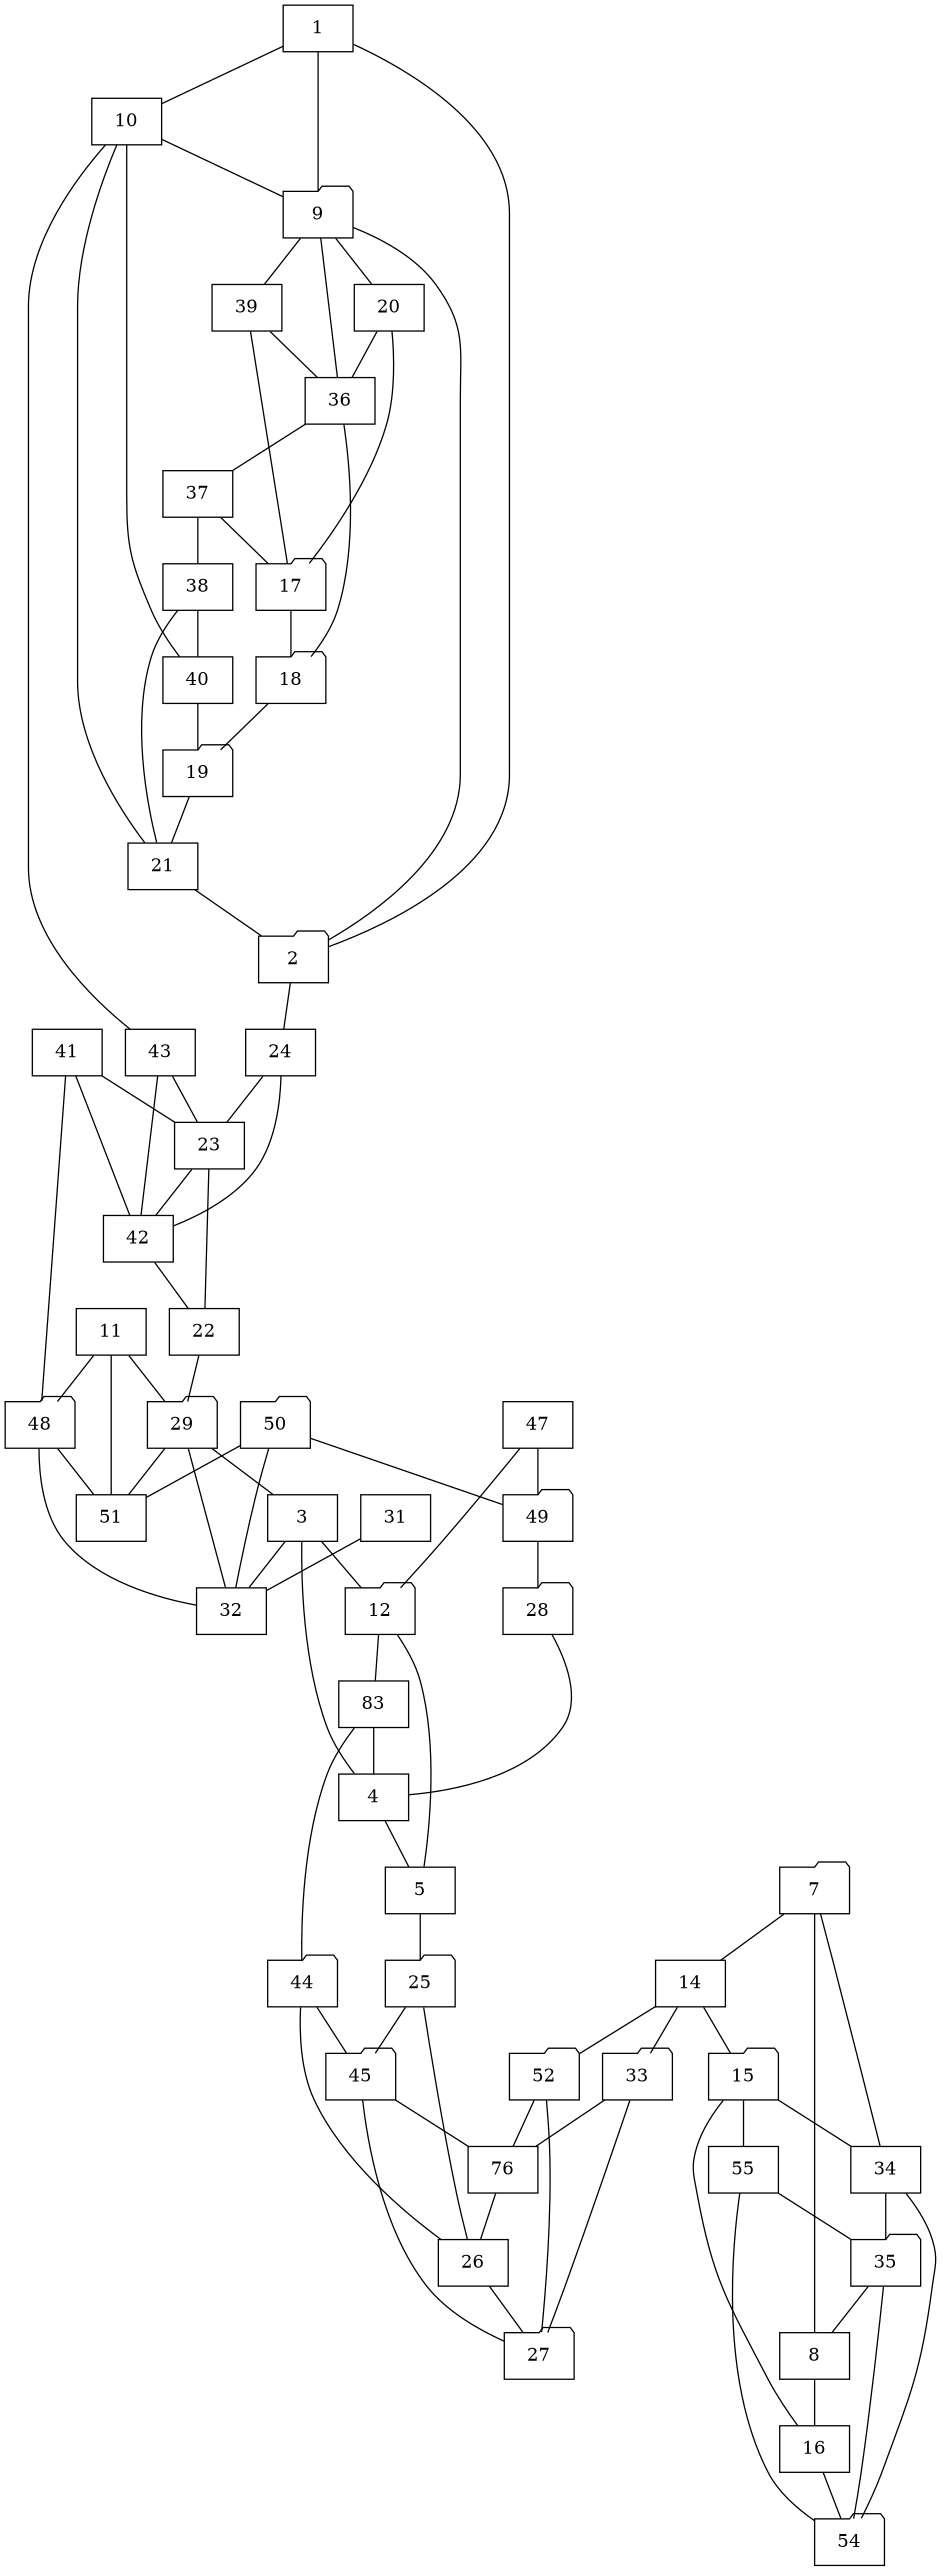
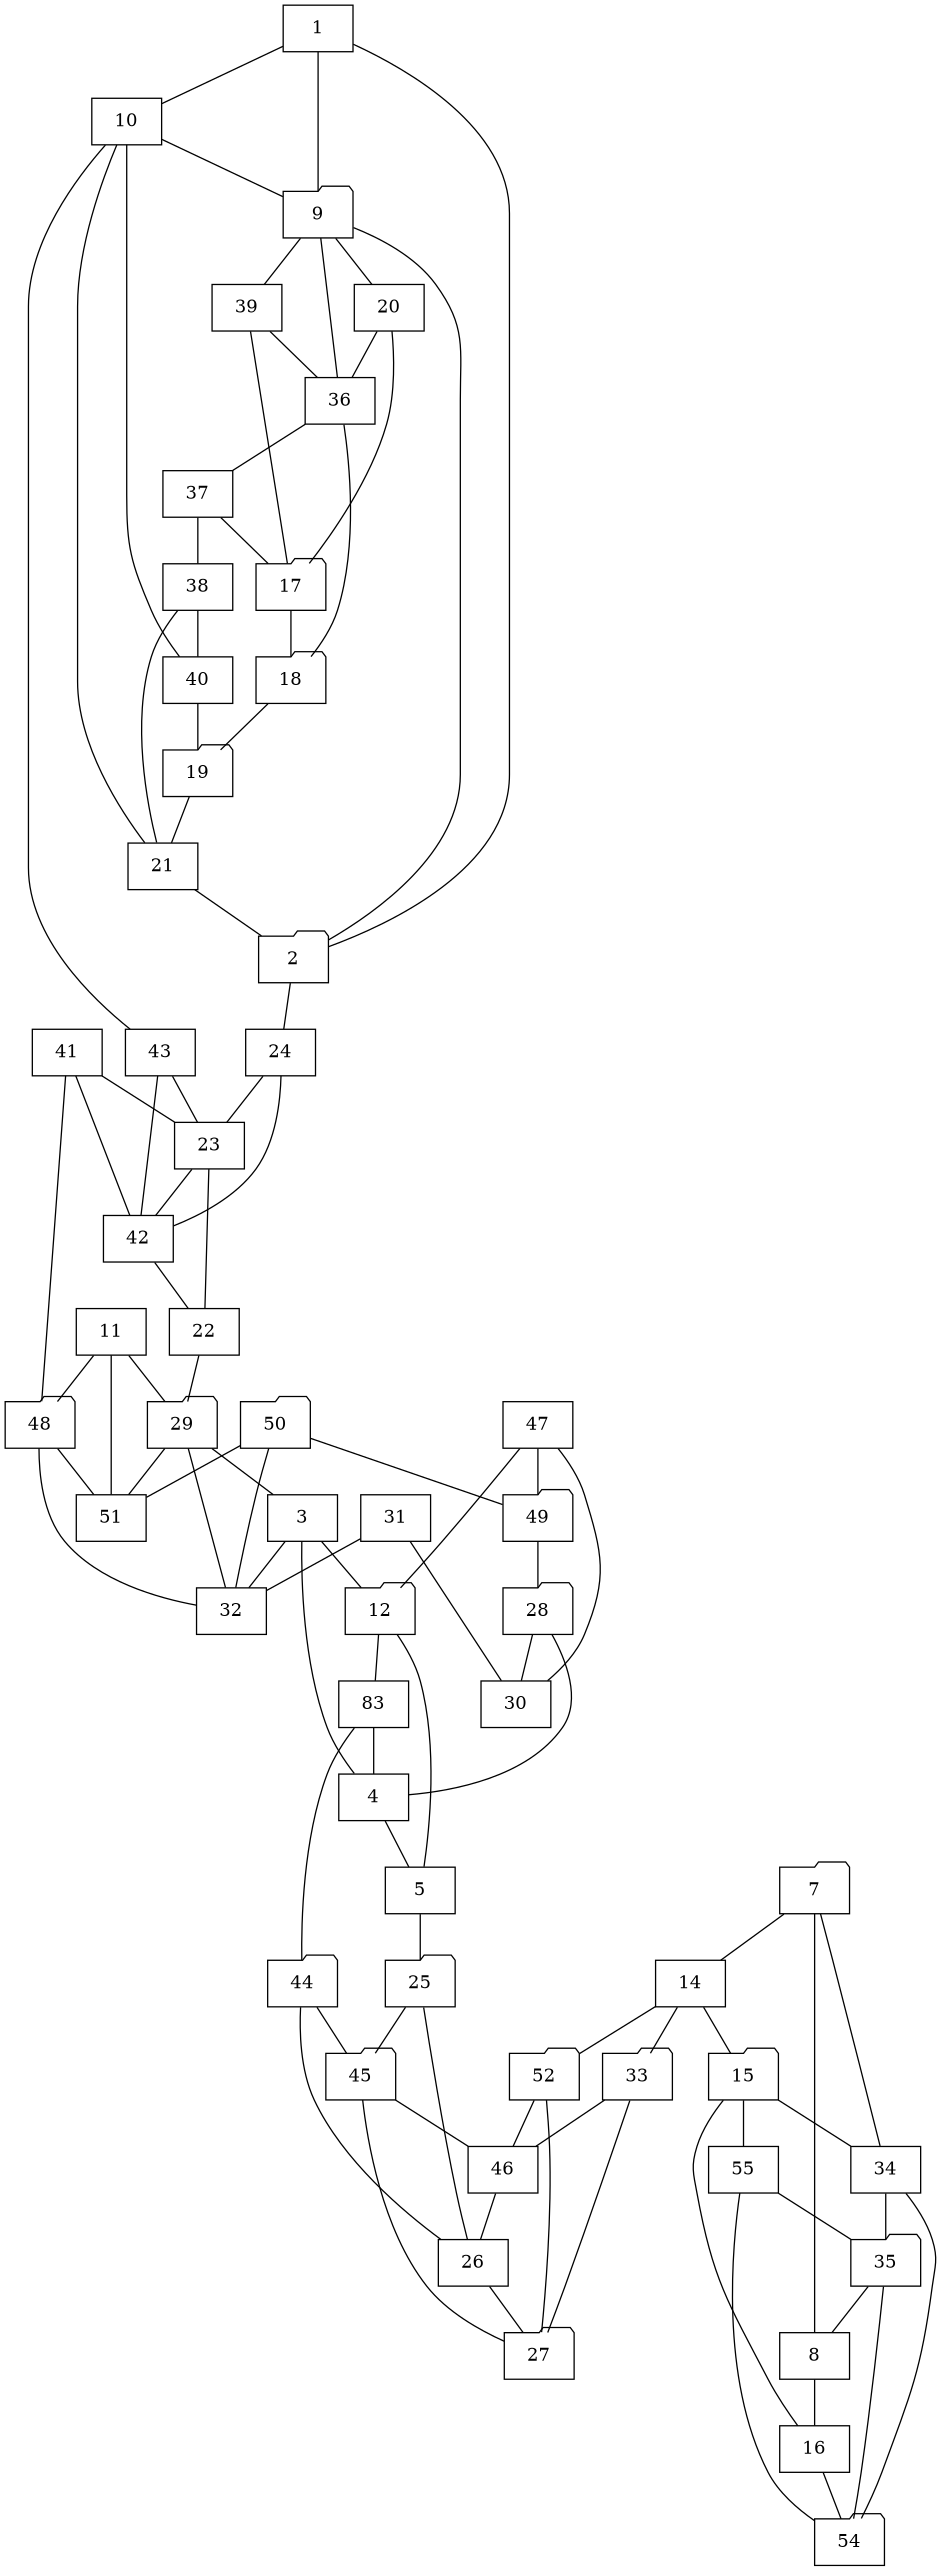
none -> (516, 1704)
(503, 2170) -> (503, 2170)
